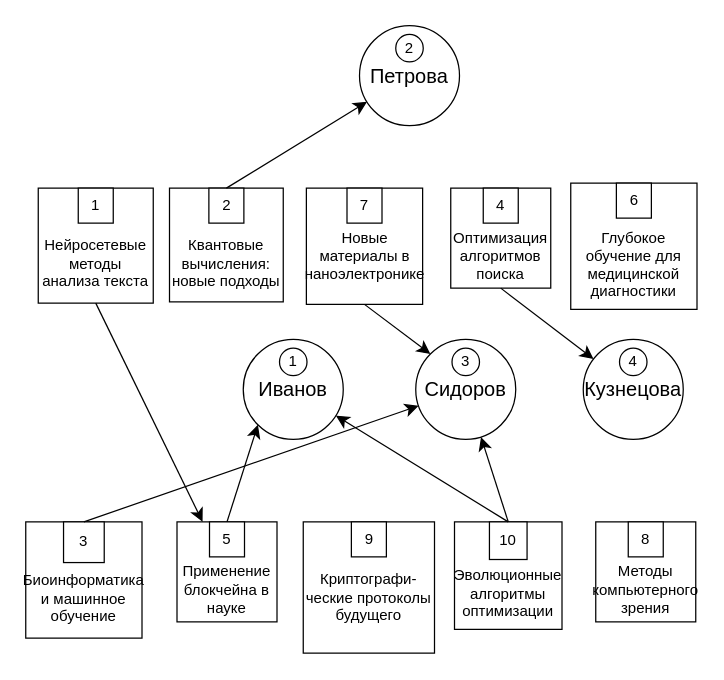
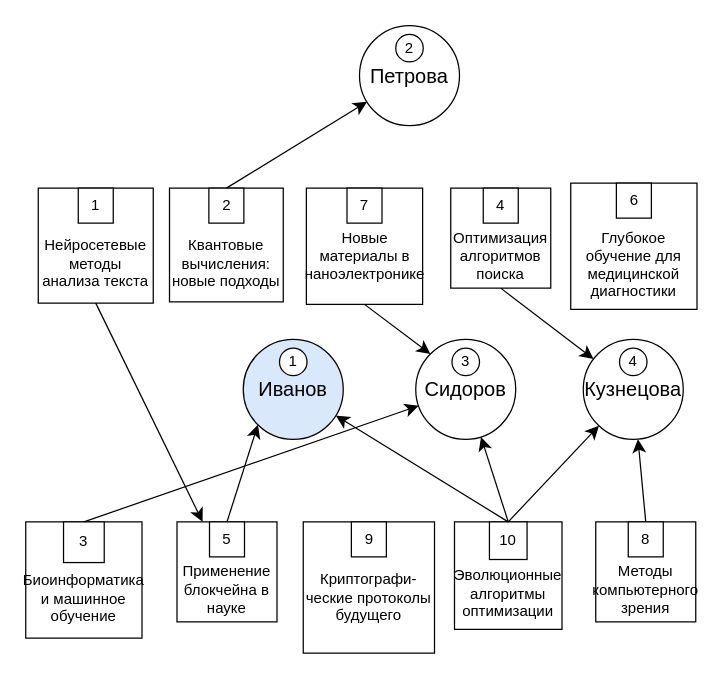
(293, 389) -> (293, 389)
none -> (551, 477)
none -> (642, 486)
